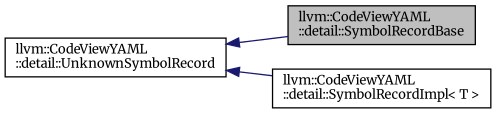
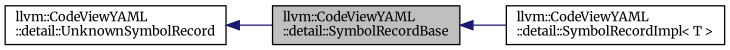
(256, 74) -> (490, 25)
